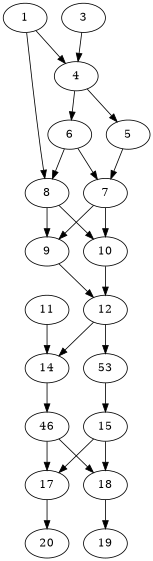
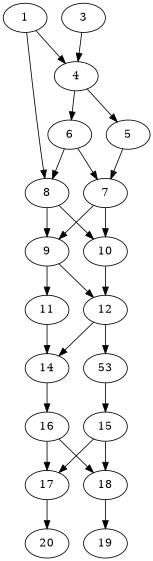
none -> (47, 277)
(47, 427) -> (47, 427)
